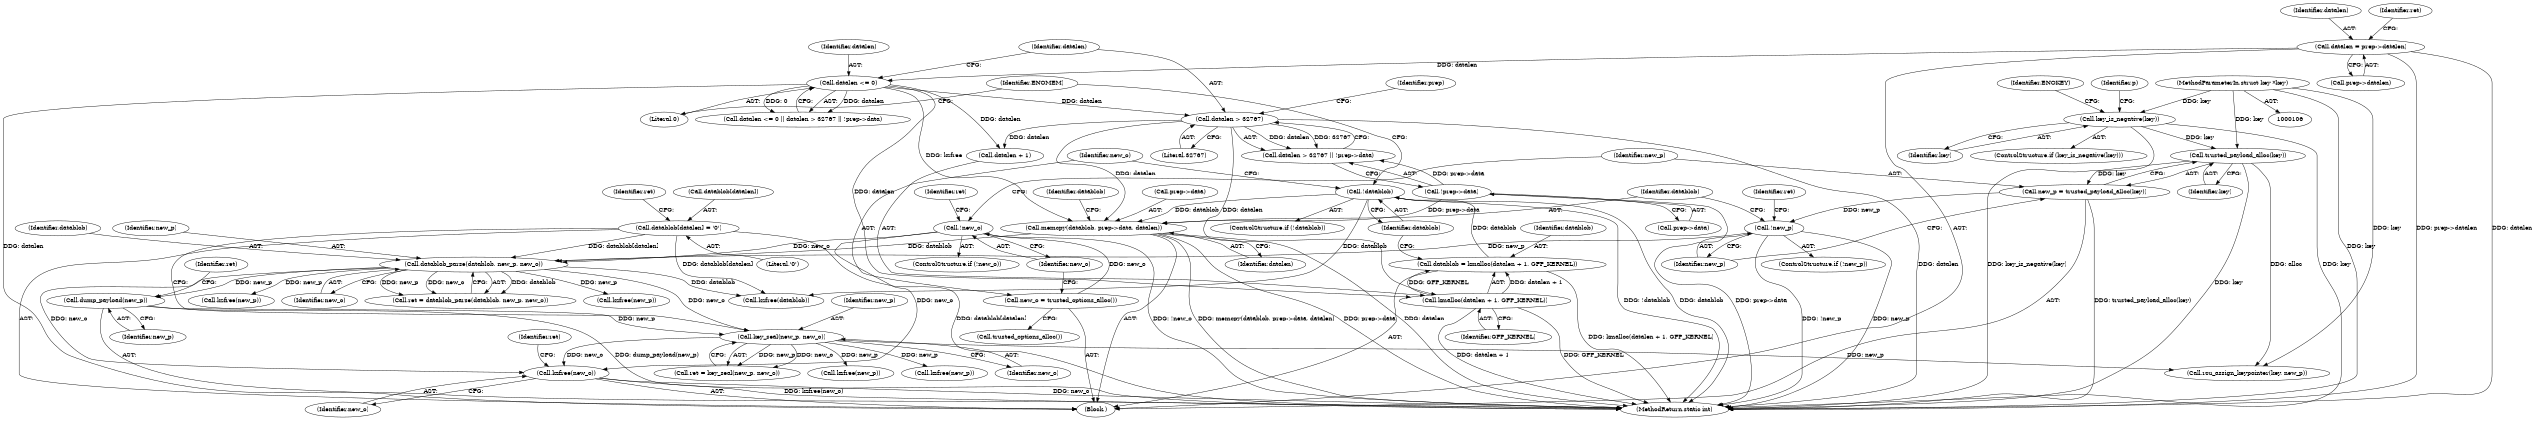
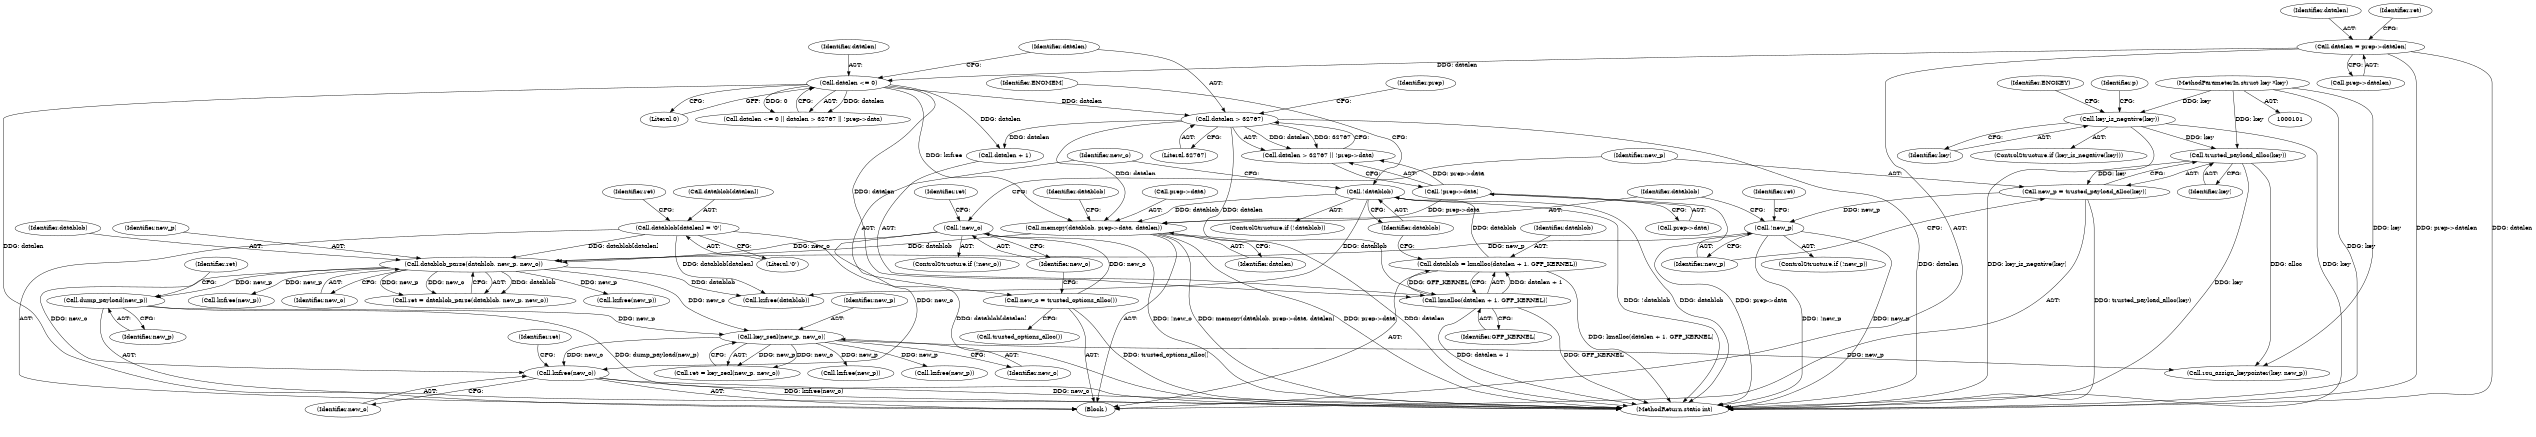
(754, 101) -> (754, 101)
(844, 107) -> (738, 89)
(2290, 120) -> (2290, 120)
(174, 265) -> (730, 246)
none -> (1472, 280)
none -> (1215, 395)
